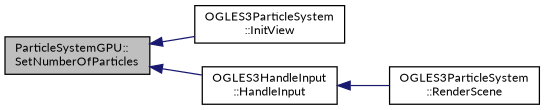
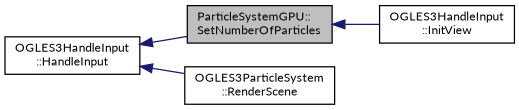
(270, 24) -> (447, 24)
(182, 72) -> (170, 39)
